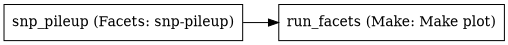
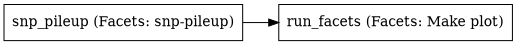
(392, 23) -> (396, 23)
